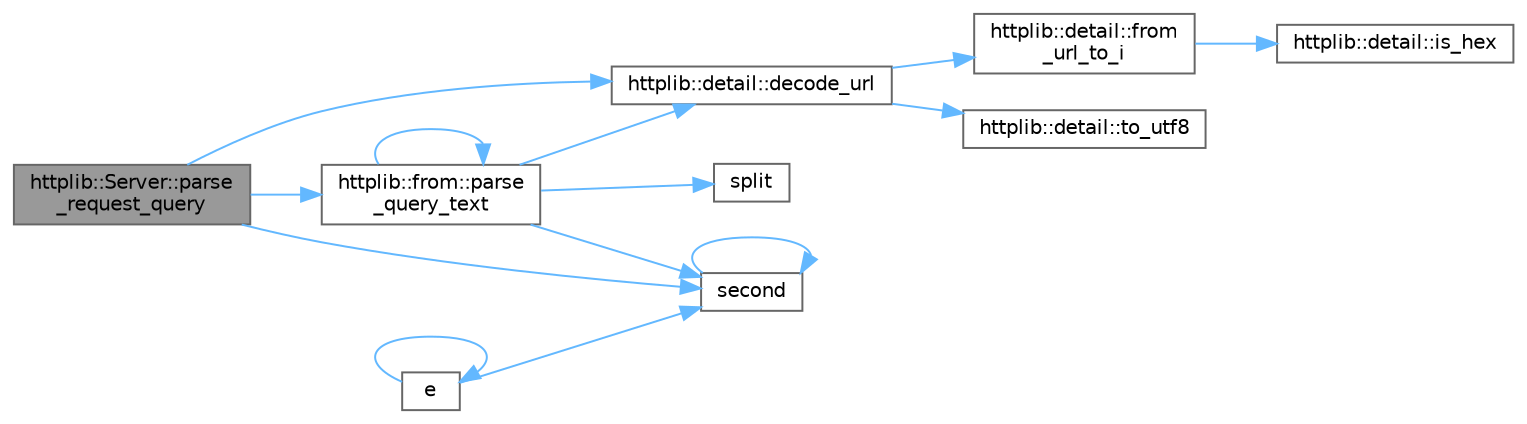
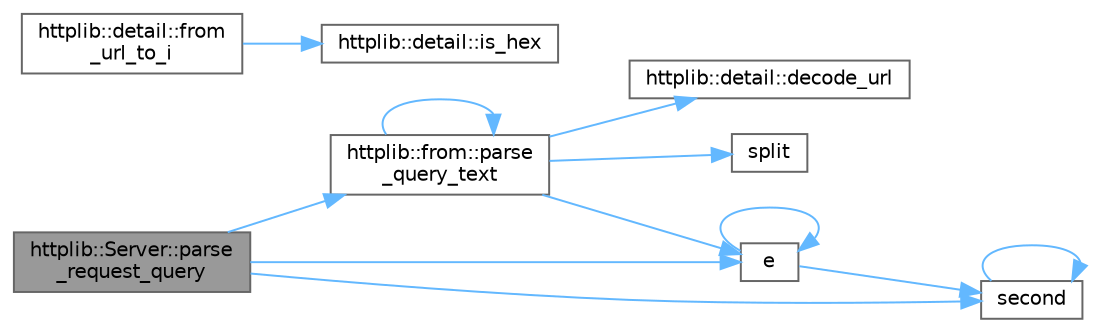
(923, 64) -> none
(384, 99) -> (485, 262)
(1084, 129) -> none
(606, 248) -> (632, 222)
